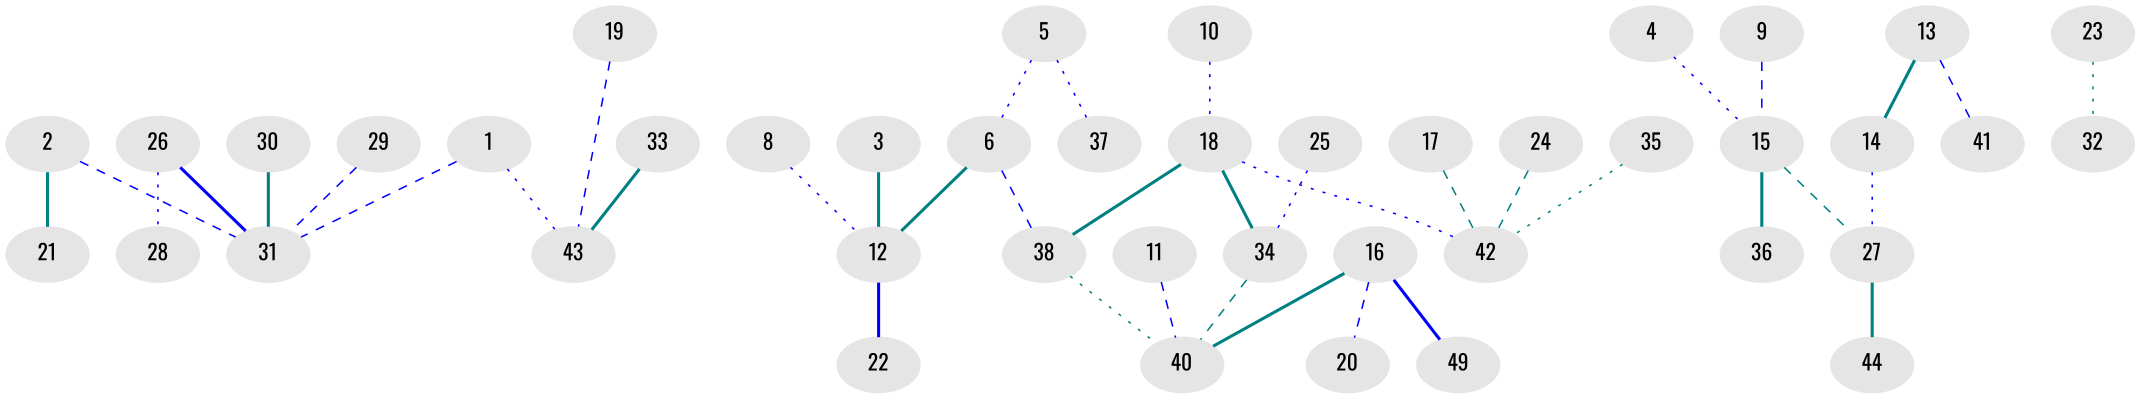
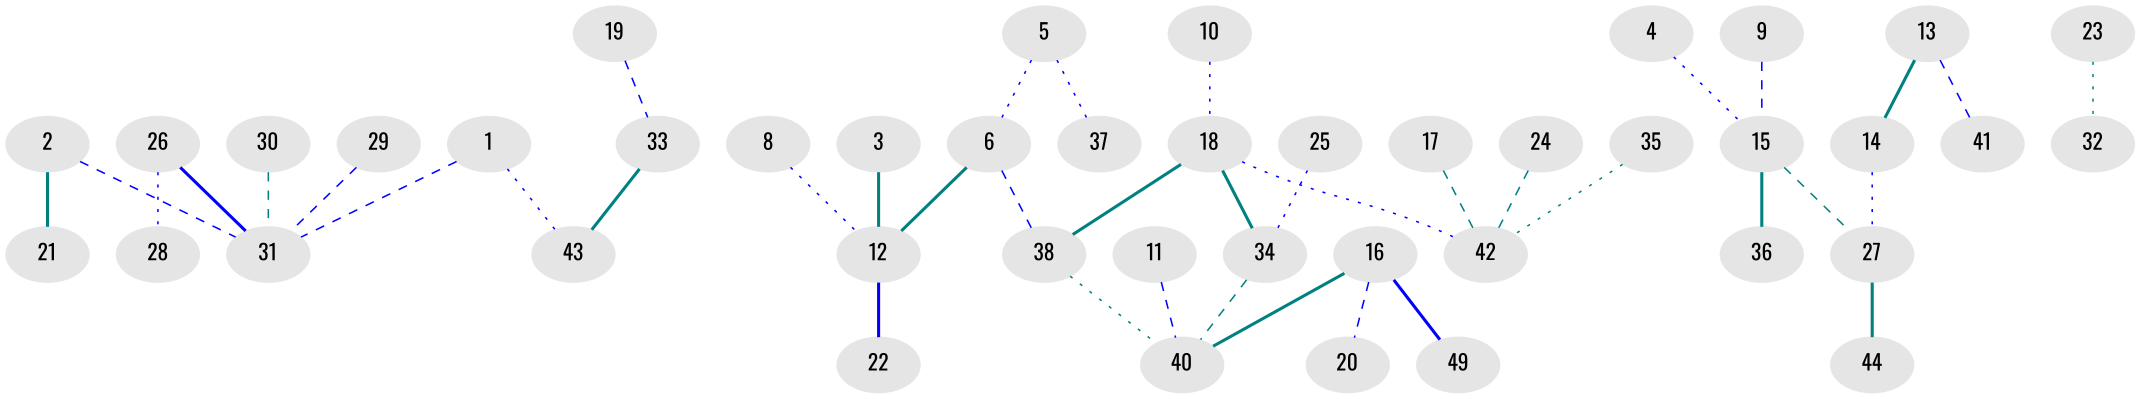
(594, 144) -> (636, 89)
(268, 199) -> (268, 199)
